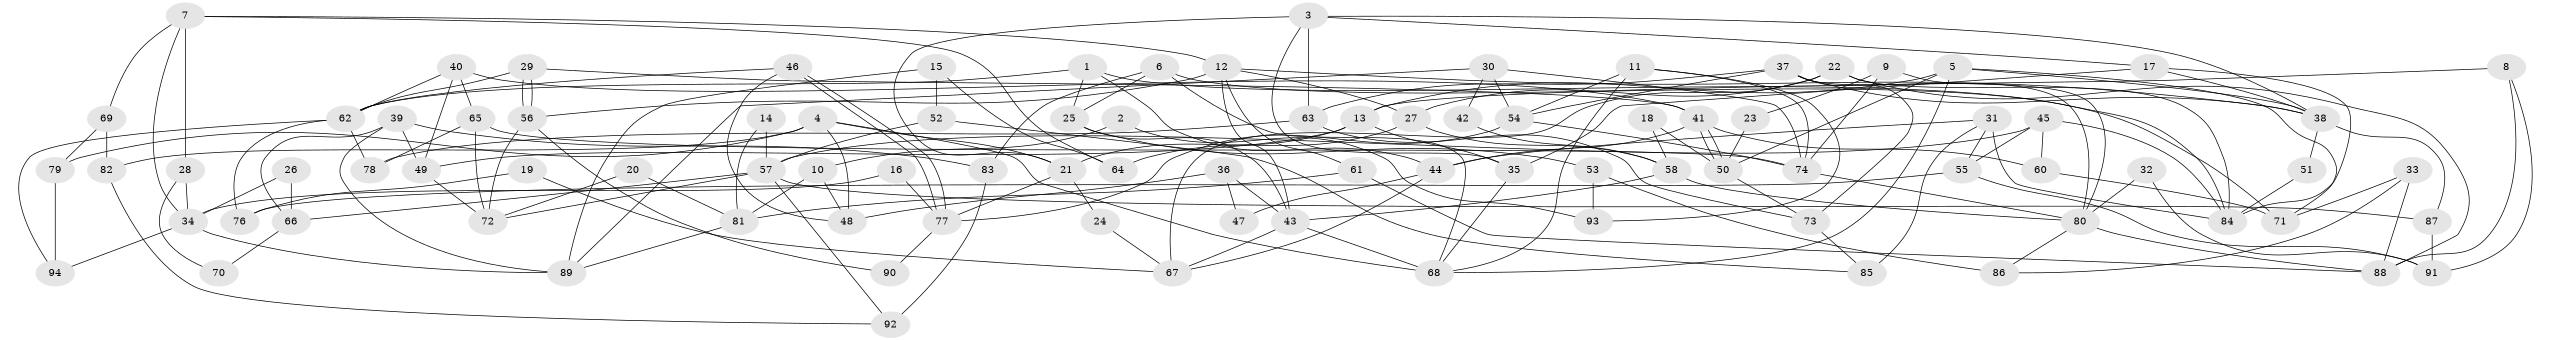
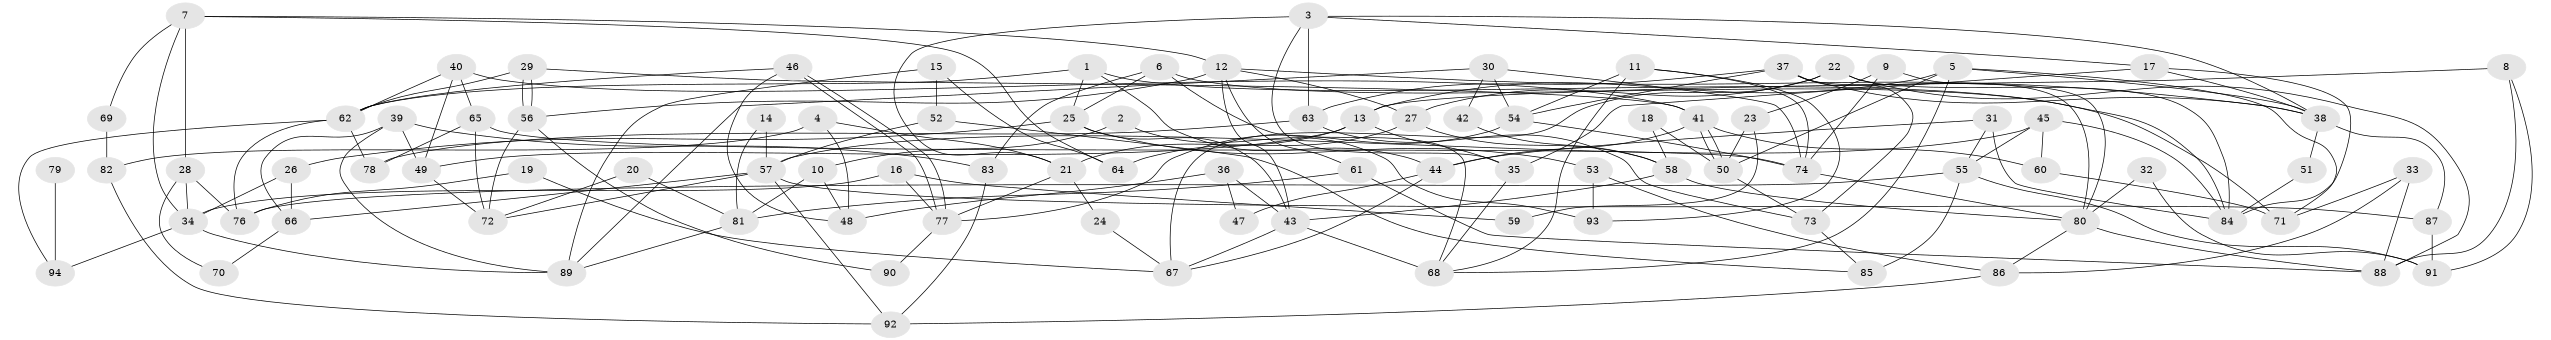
none -> (679, 139)
(436, 144) -> none
(79, 147) -> none
(1922, 185) -> (1933, 235)
none -> (213, 196)
(1121, 207) -> none
none -> (1514, 222)
none -> (1446, 310)
